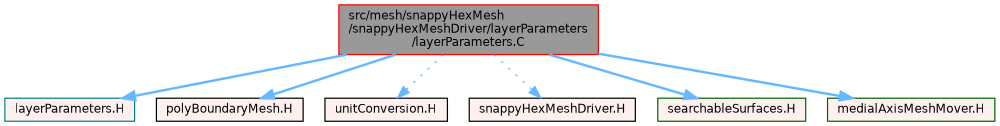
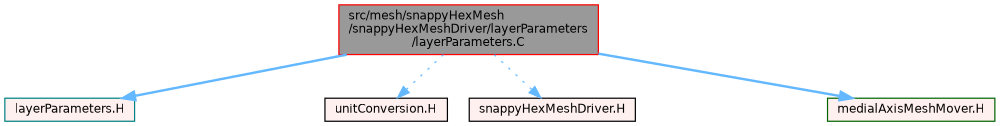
(230, 110) -> none
(732, 110) -> none
